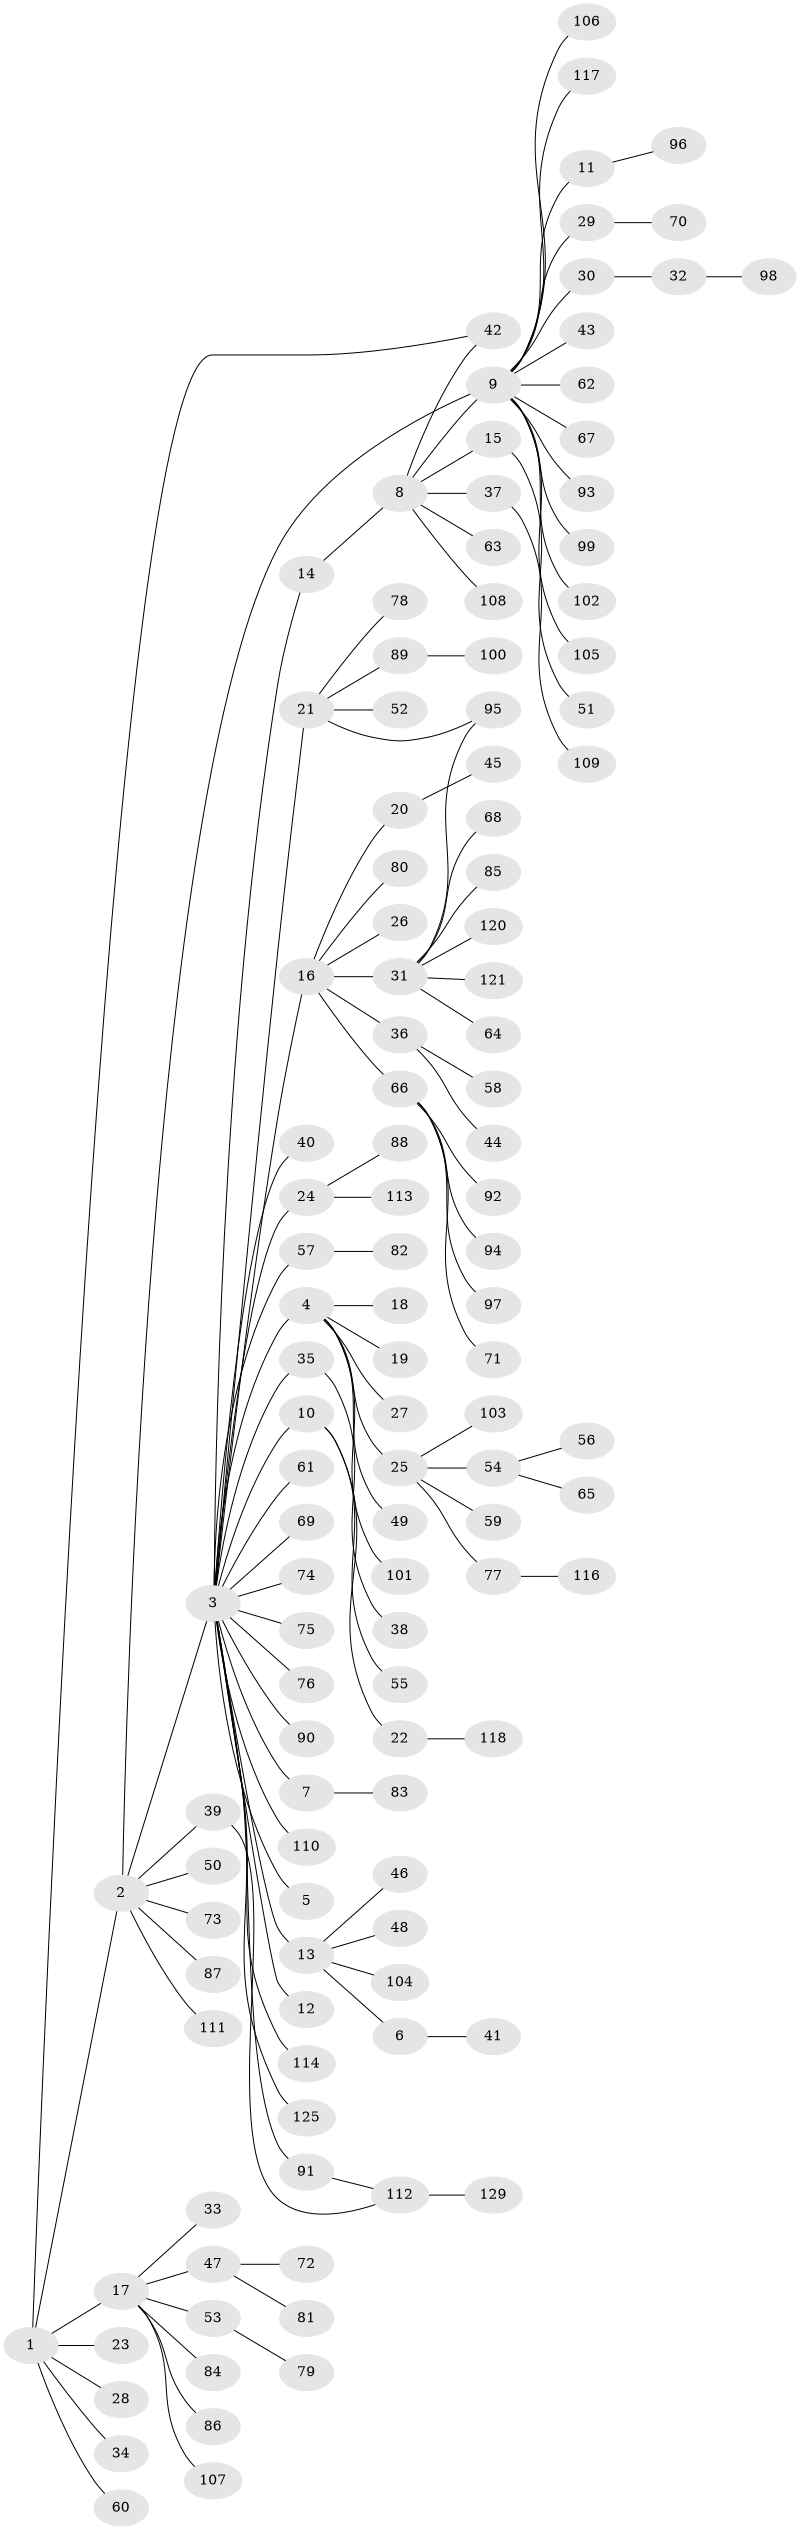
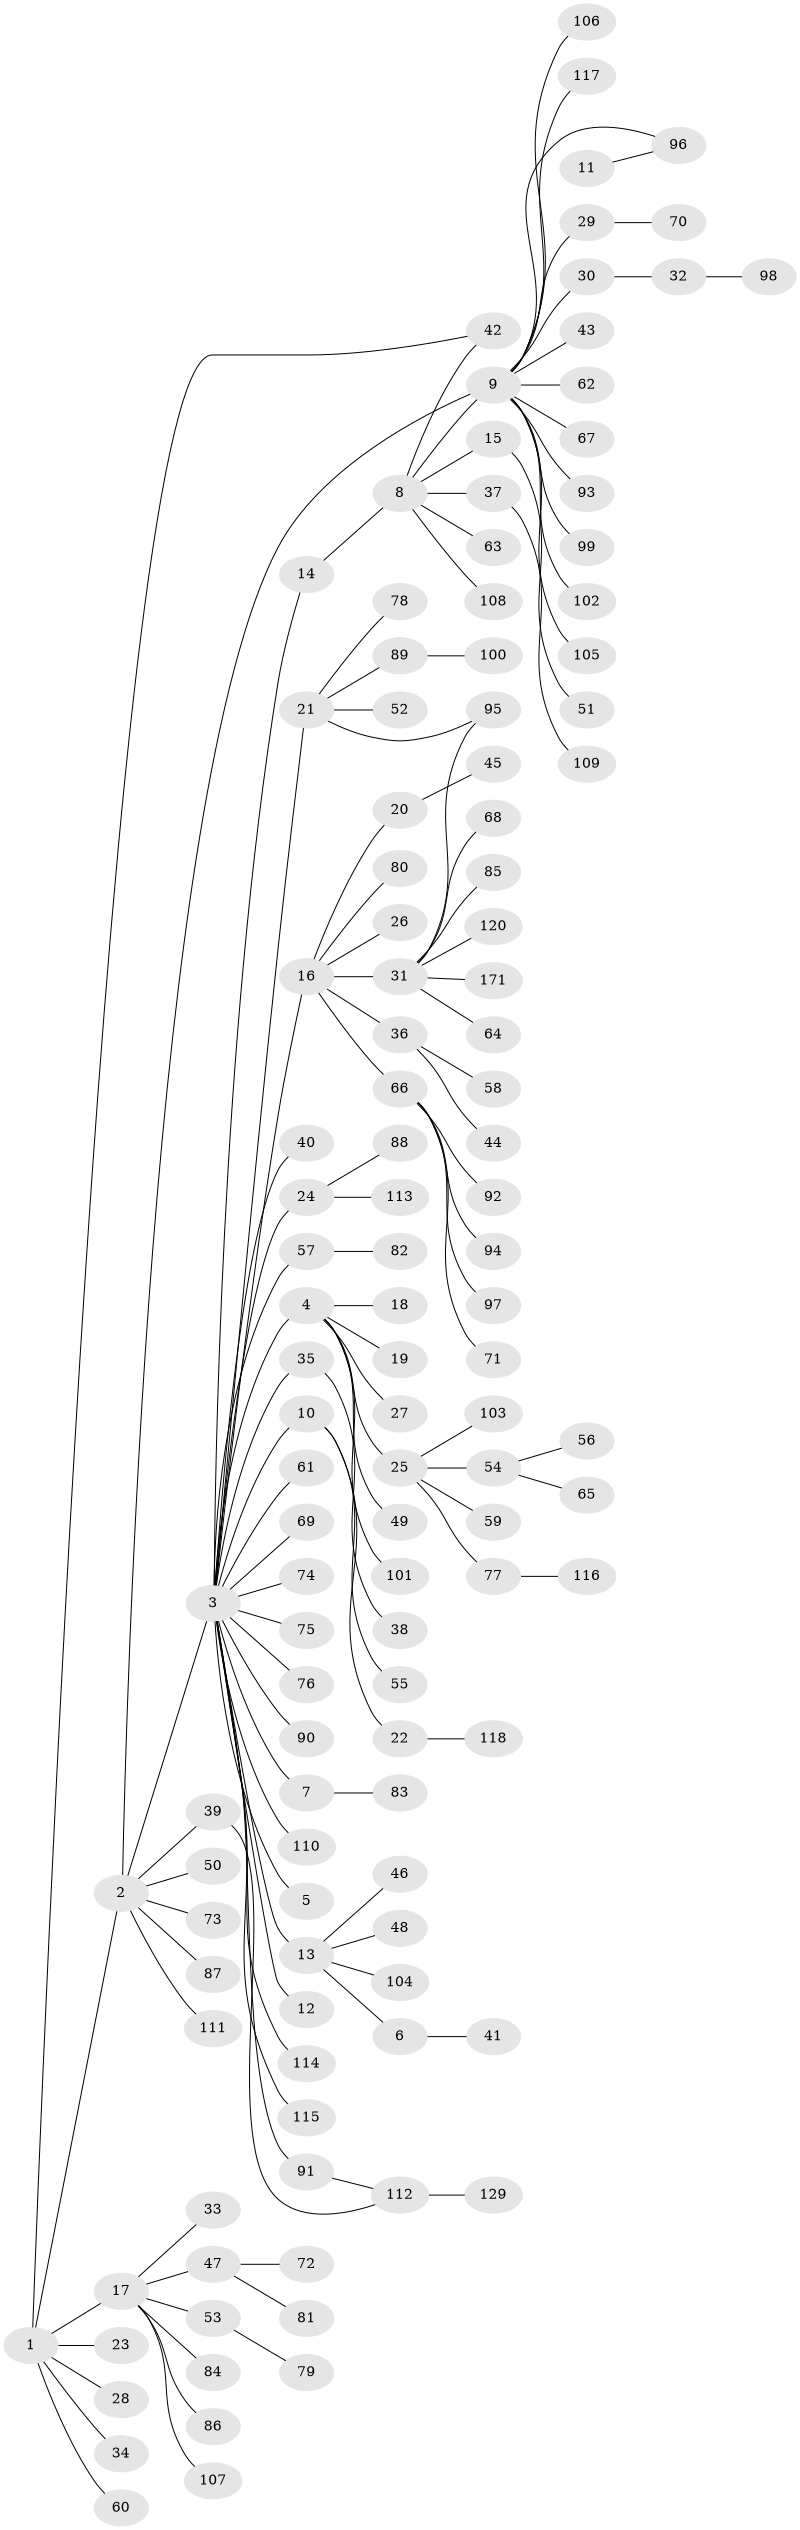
(540, 277) -> (527, 204)
(494, 981) -> (494, 981)
(307, 2118) -> (307, 2118)
